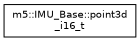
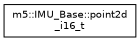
(70, 21) -> (70, 21)
